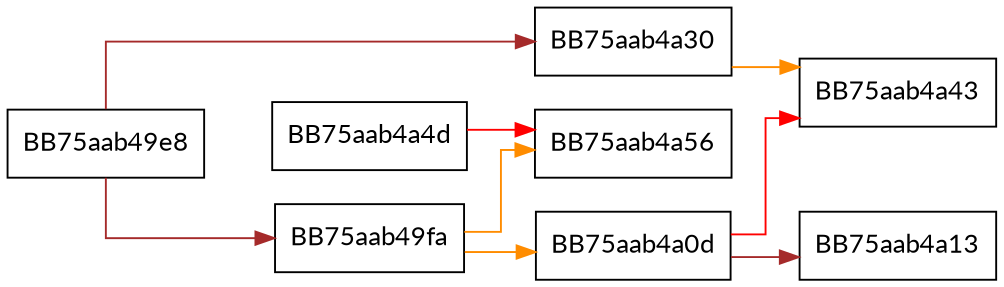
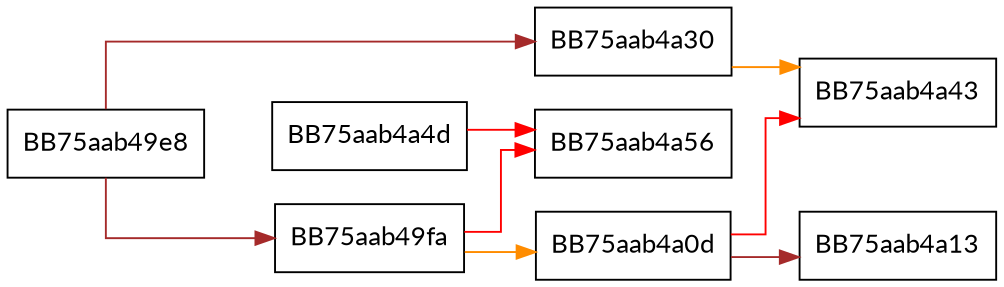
(501, 202) -> (501, 202)
